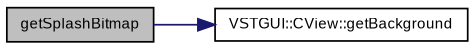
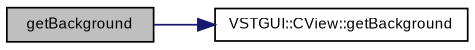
(80, 25) -> (80, 25)
